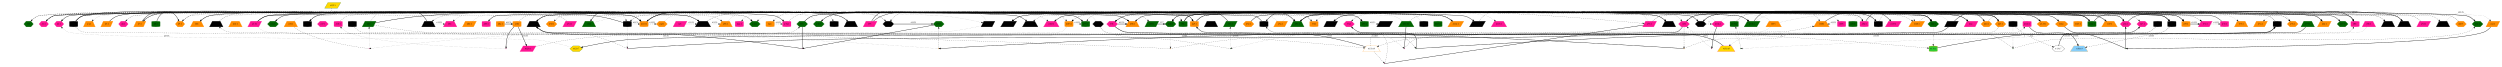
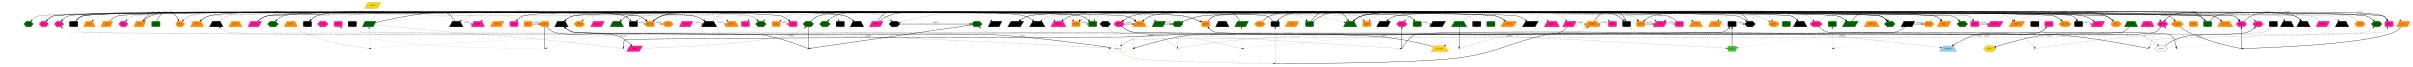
(1667, 12) -> (1989, 13)
